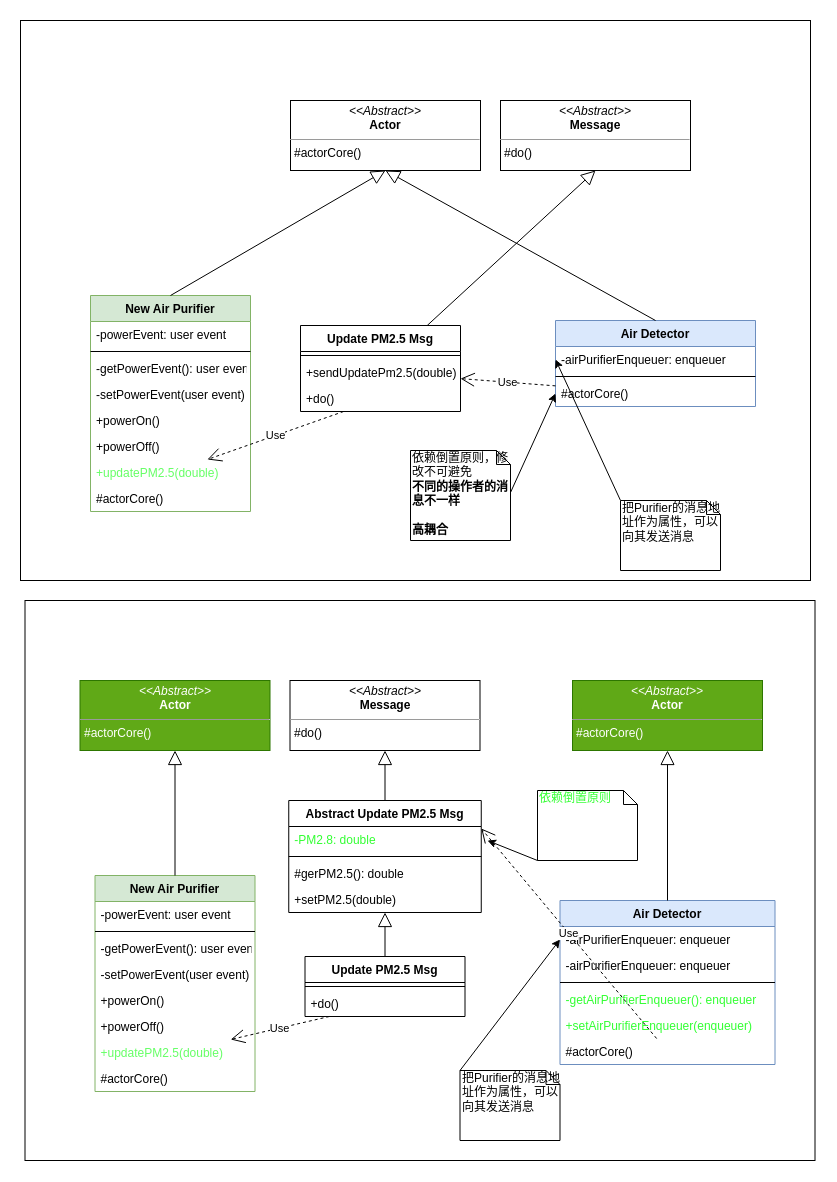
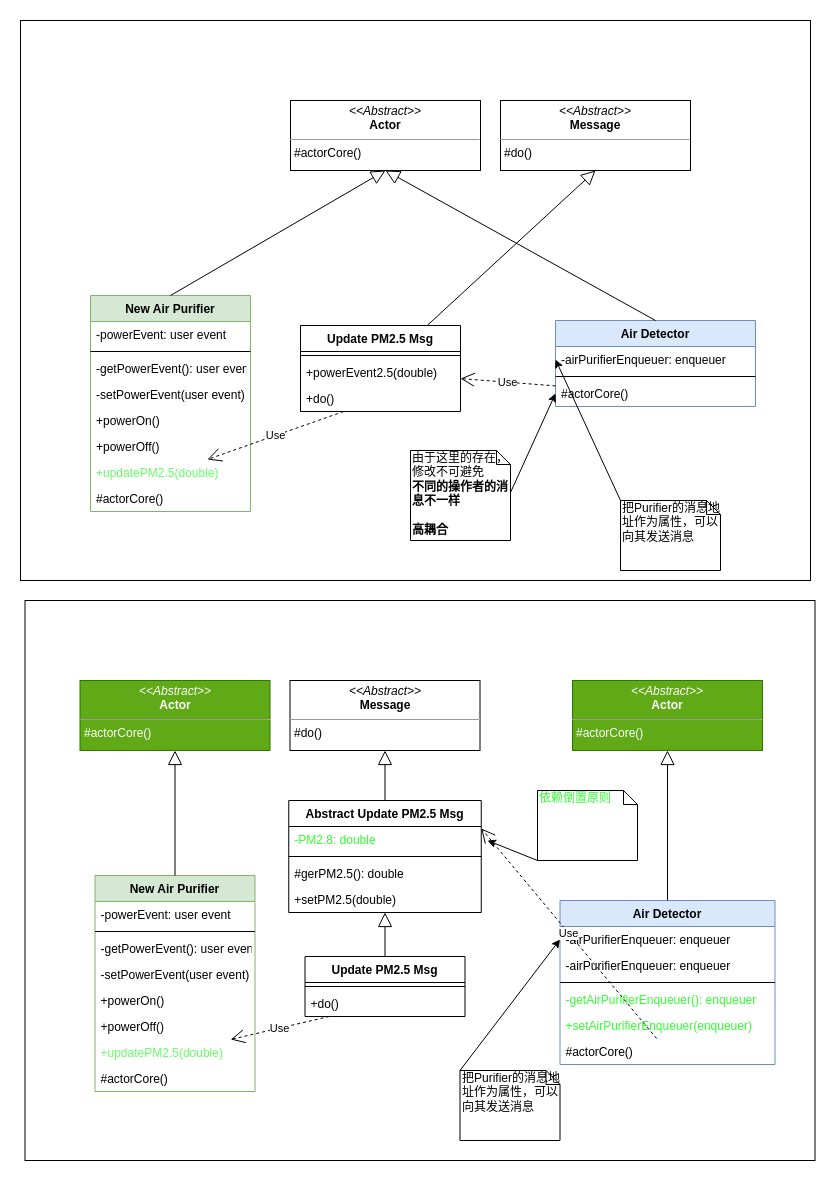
(384, 373) -> (377, 373)
(462, 488) -> (462, 488)
